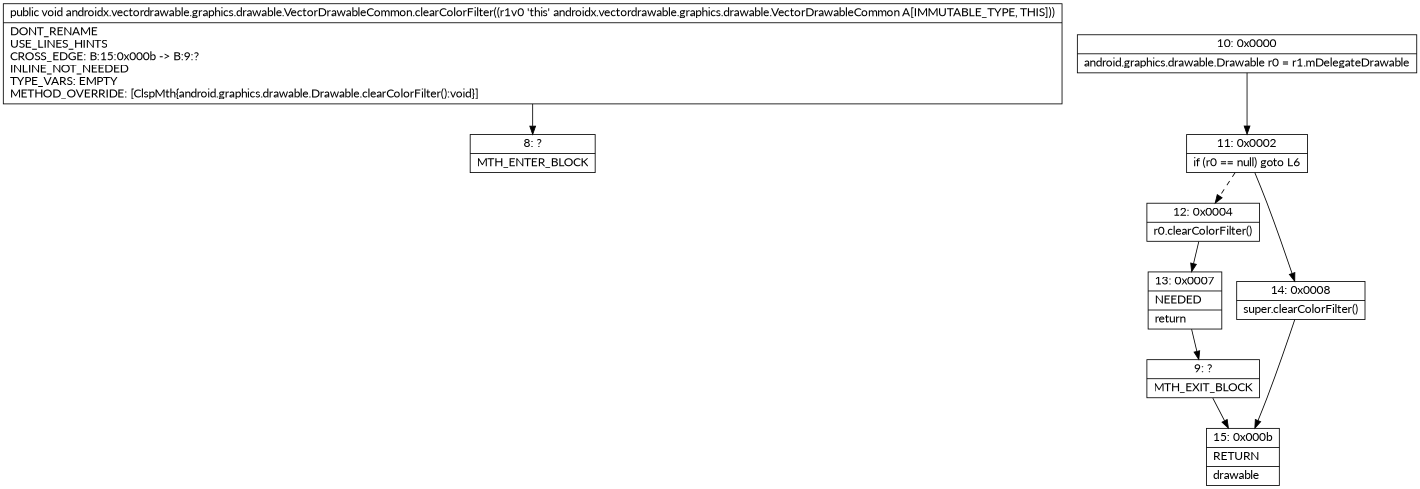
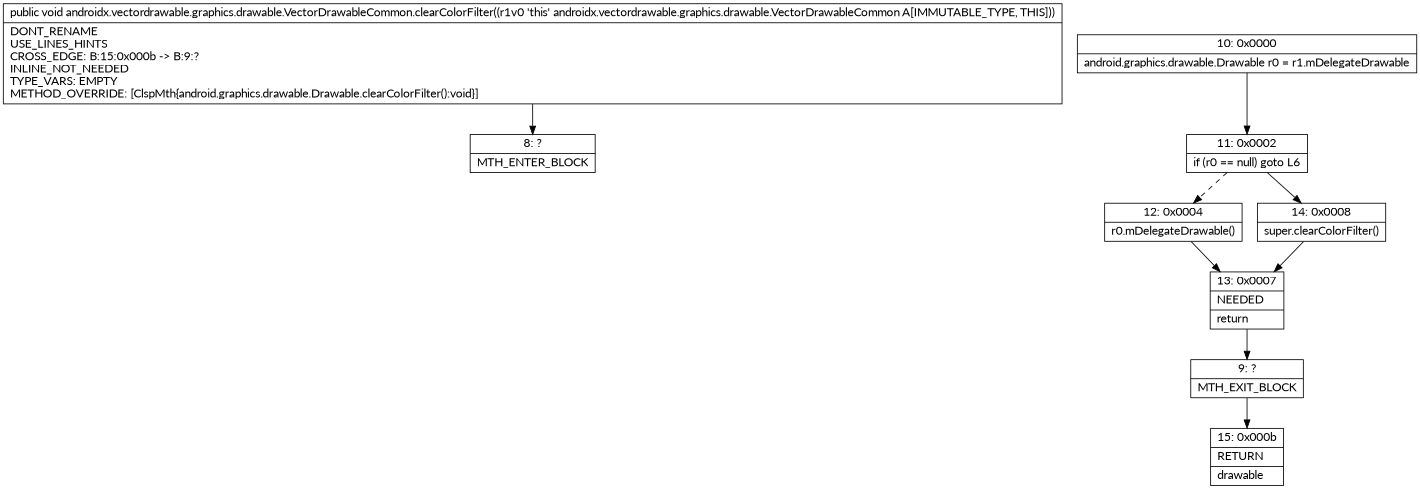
(1203, 231) -> (1173, 231)
(1277, 370) -> (1292, 254)
